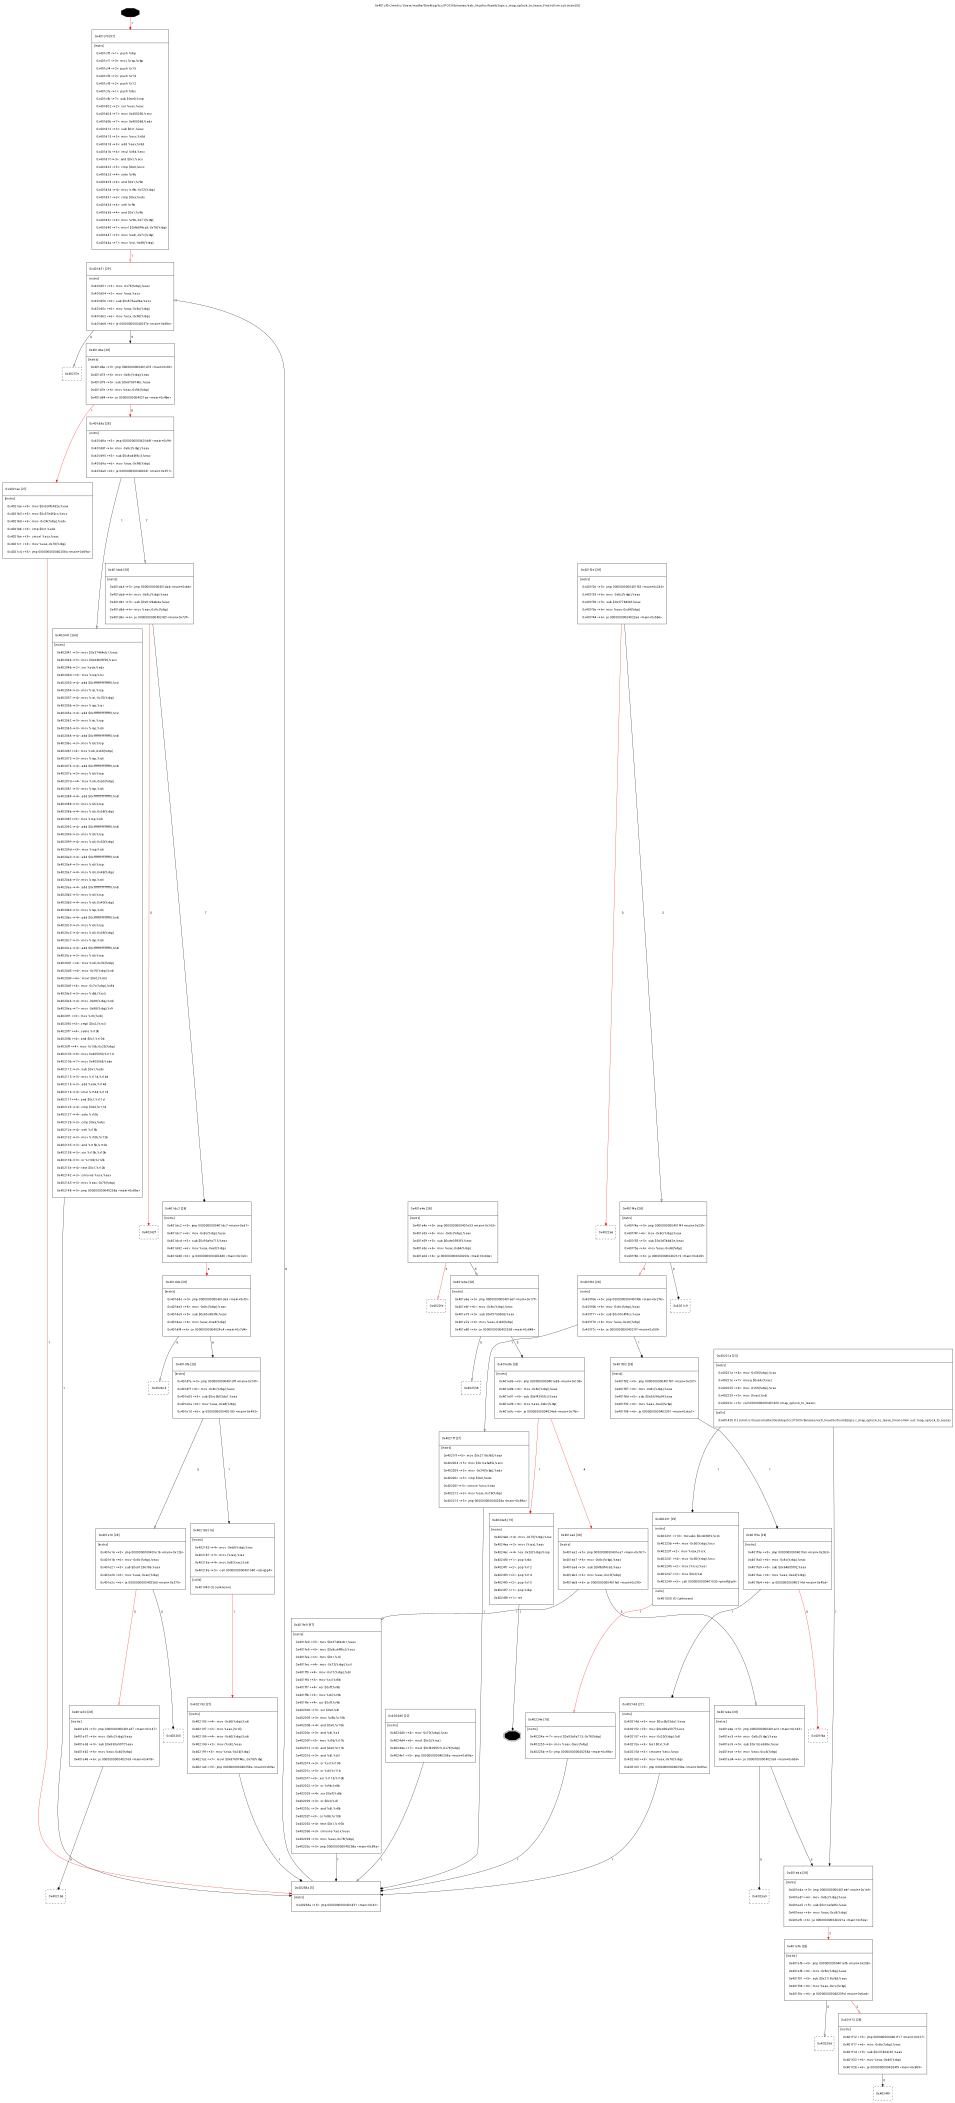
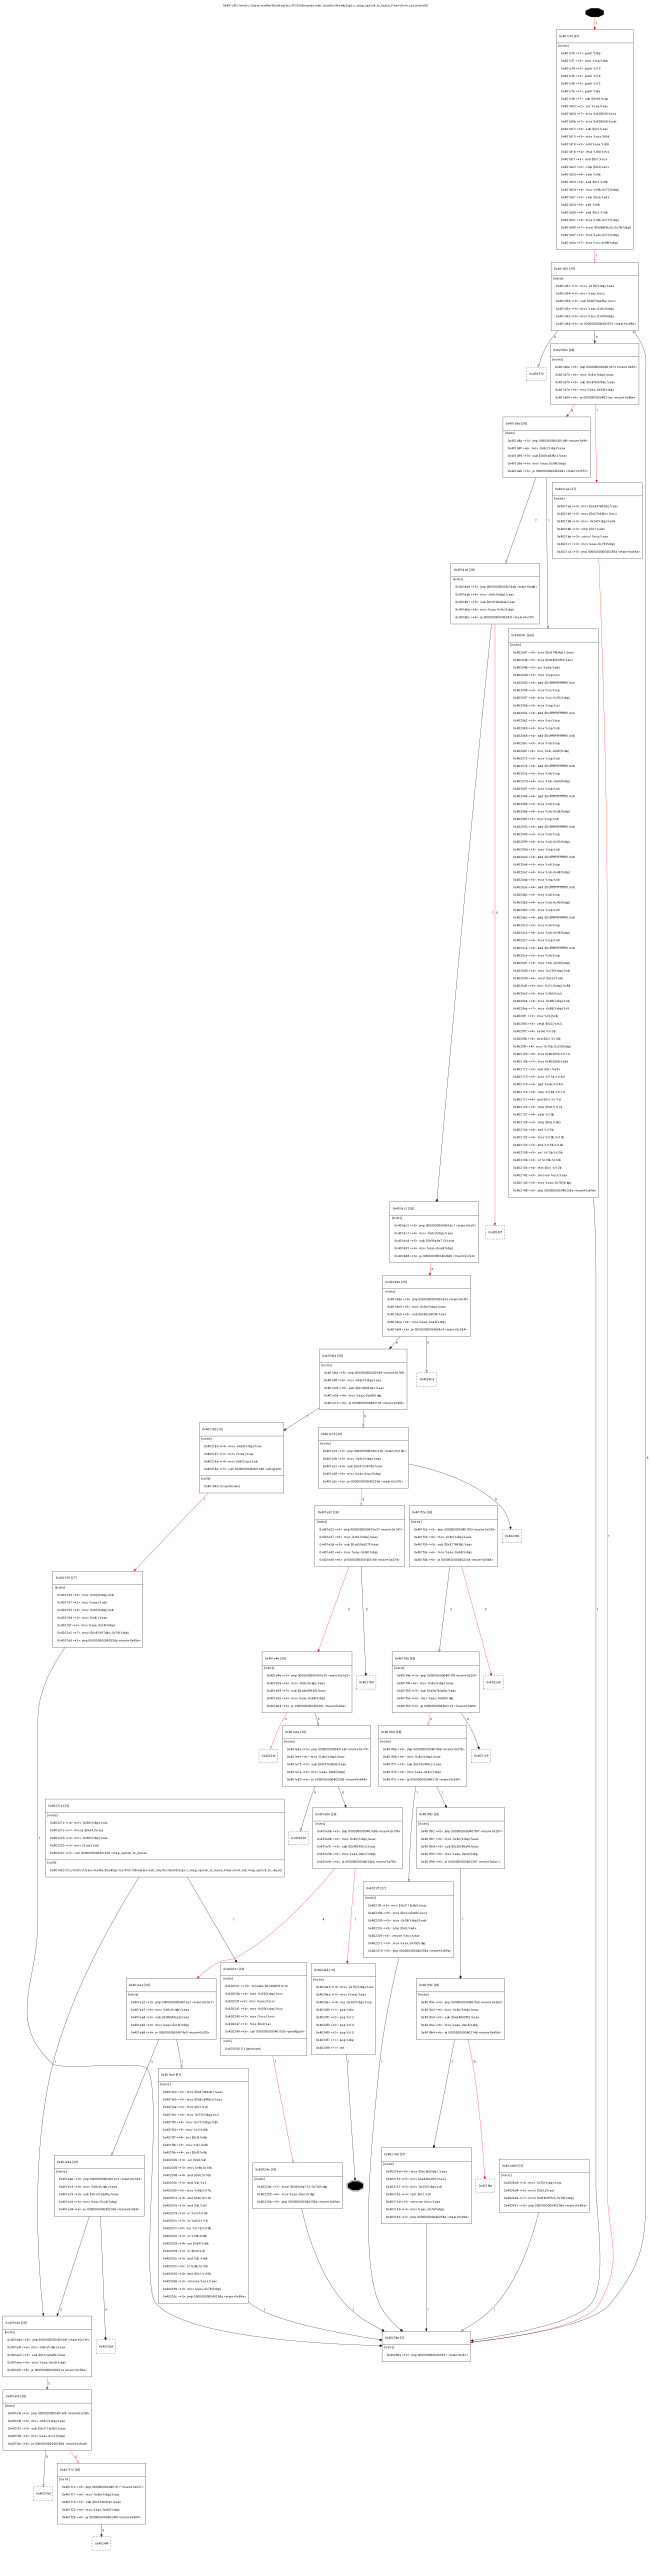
none -> (334, 1608)
(168, 1657) -> (468, 1484)
